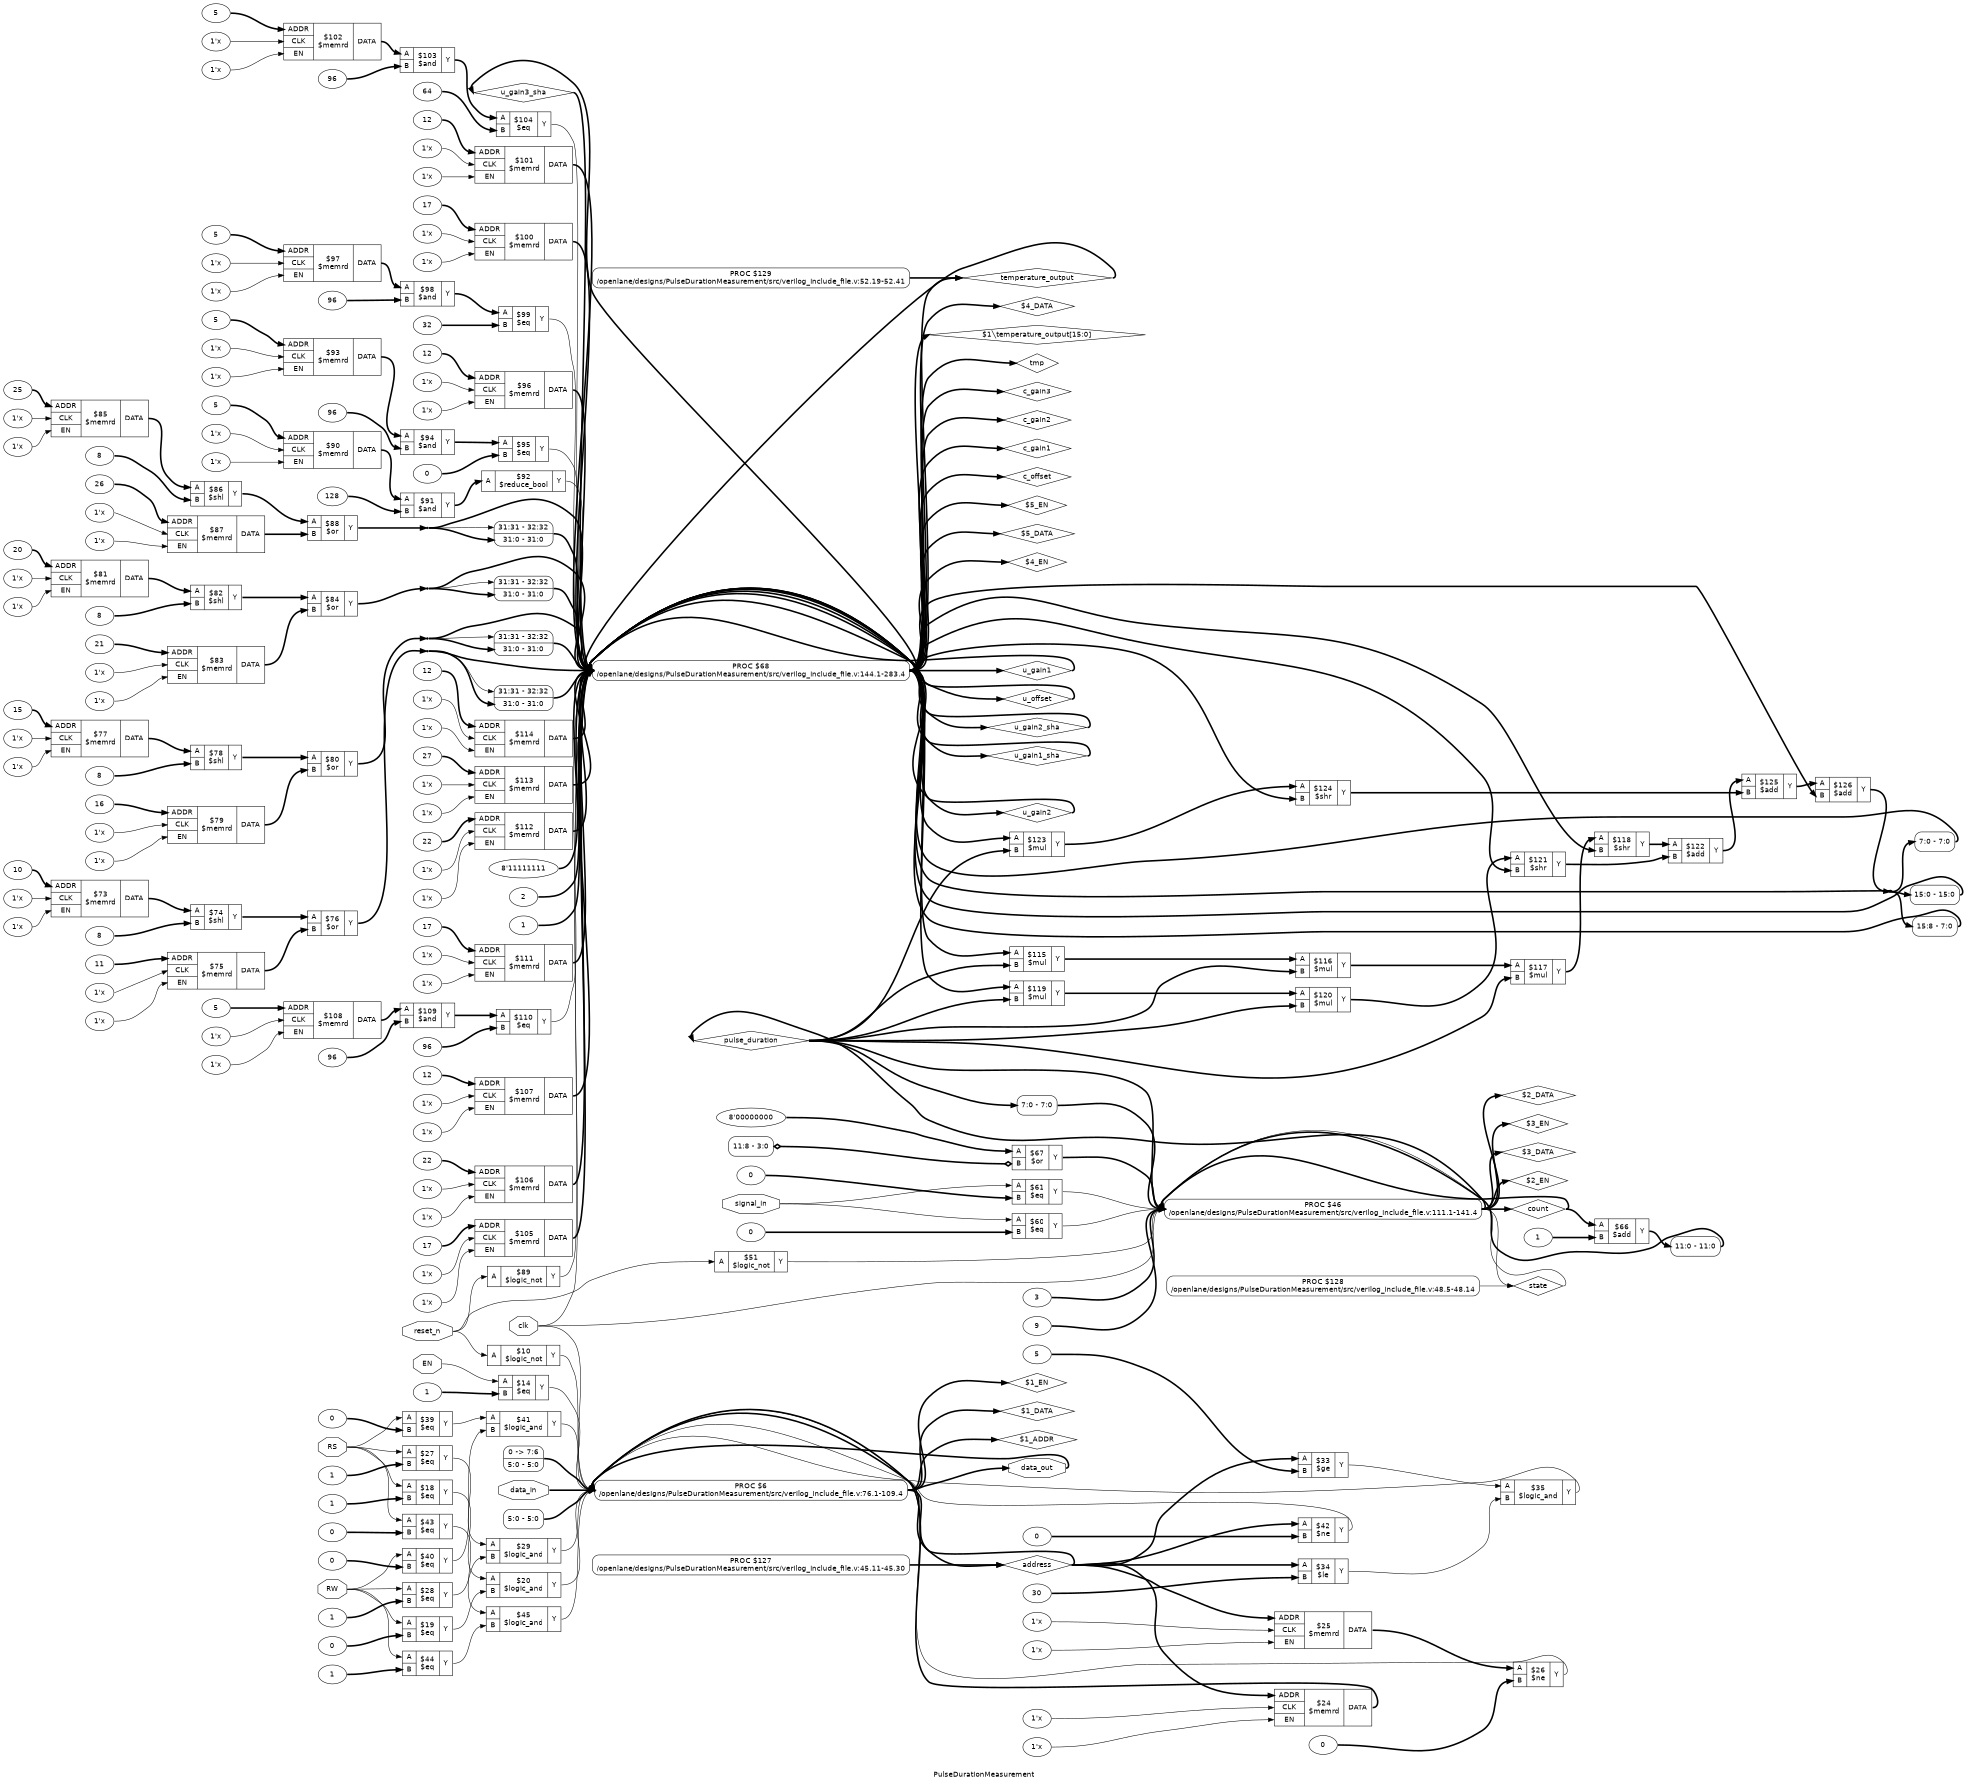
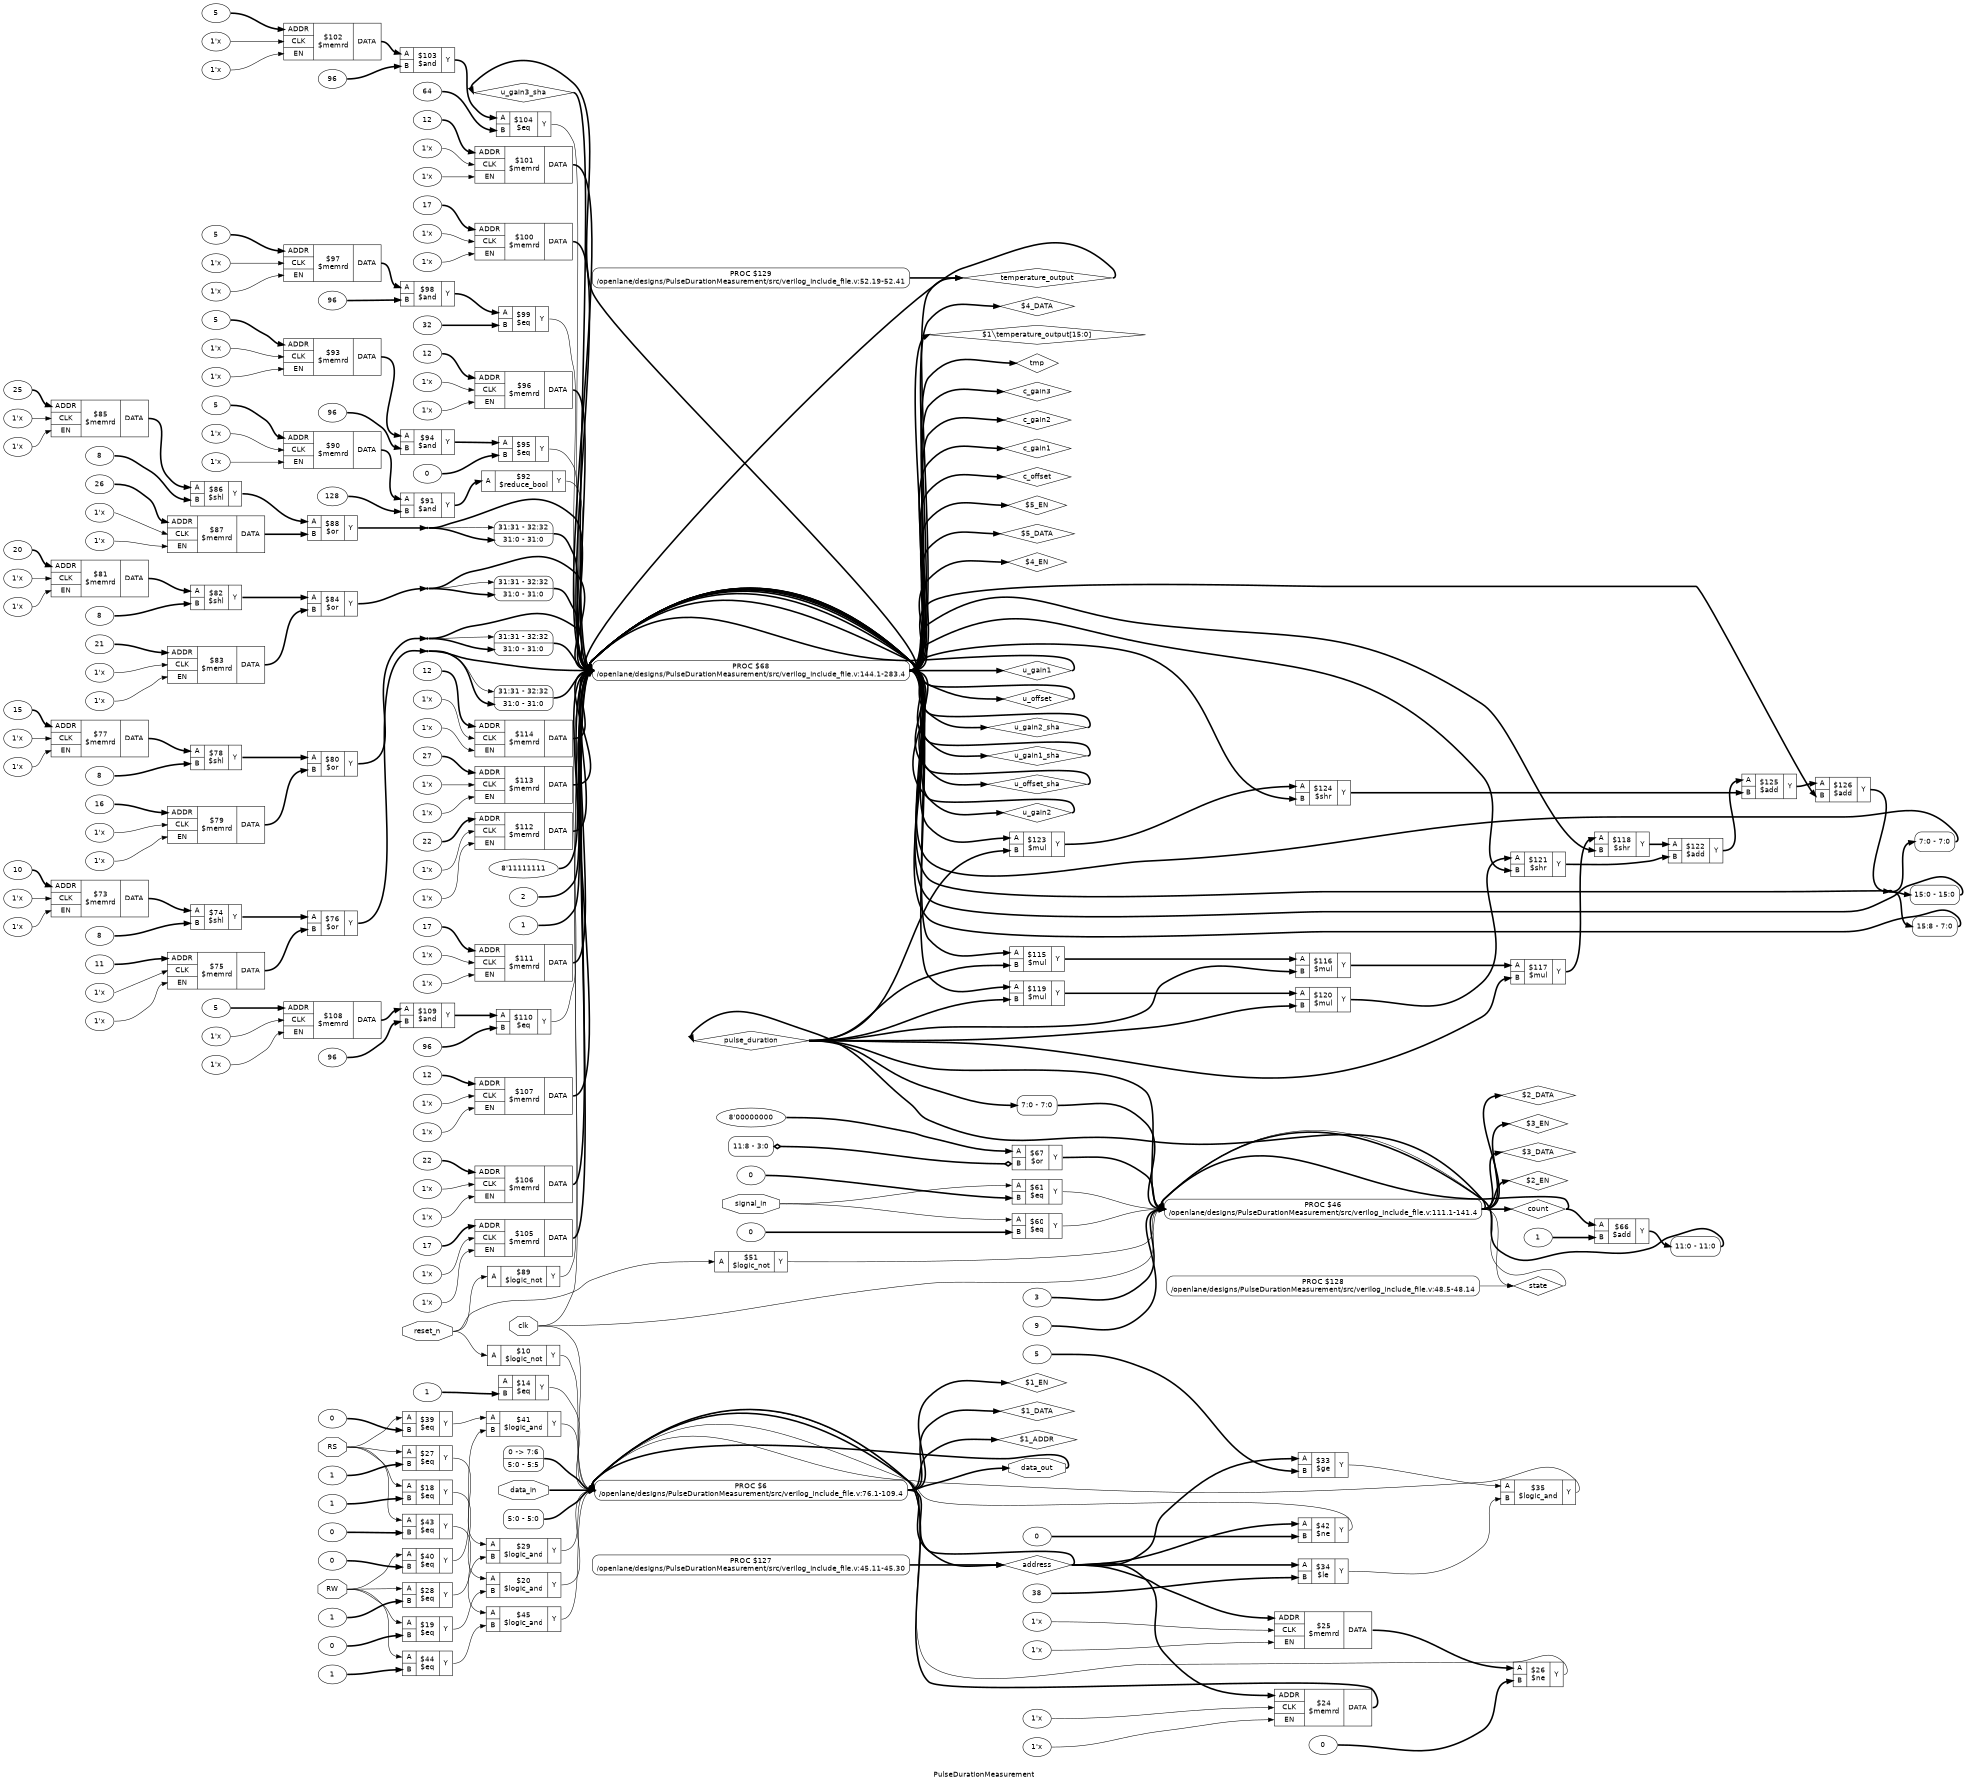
none -> (1037, 784)
(427, 1364) -> none
(524, 1465) -> (524, 1465)
(1037, 1593) -> (1037, 1593)
